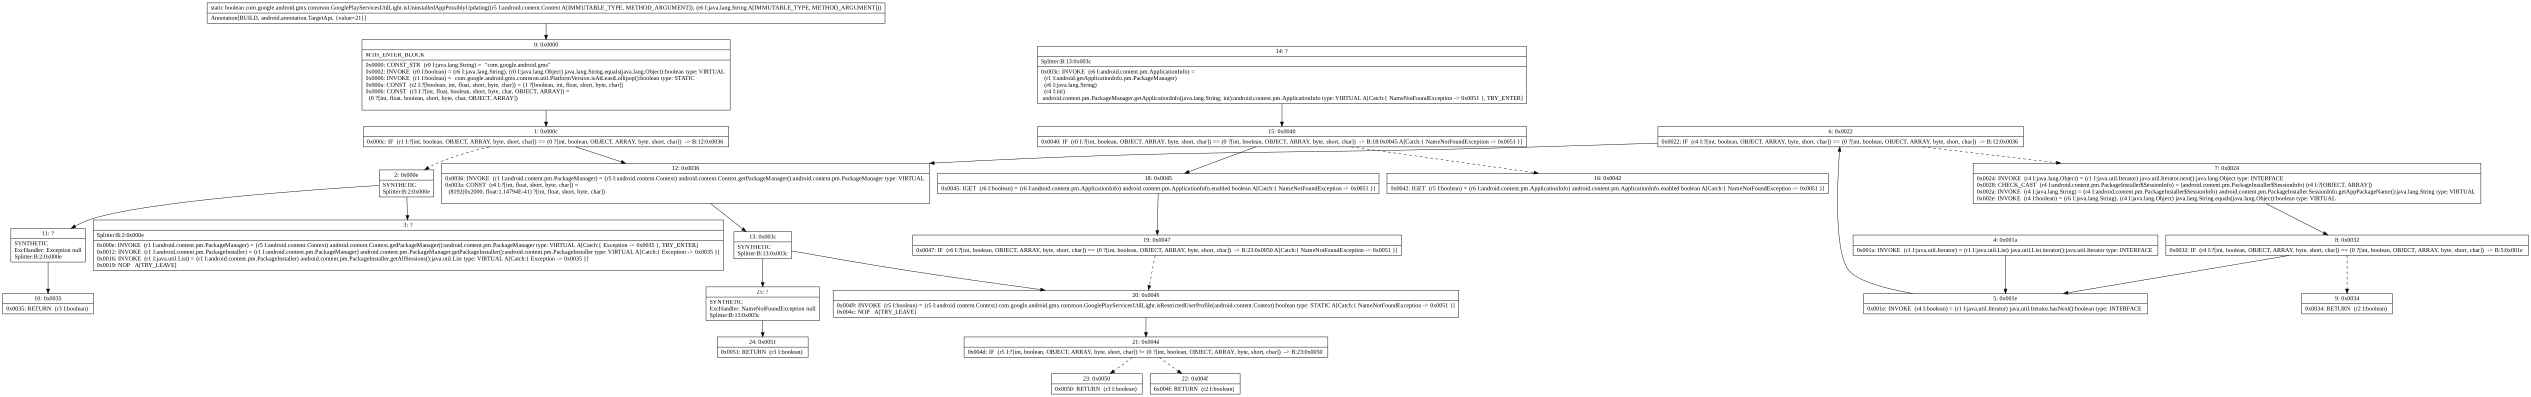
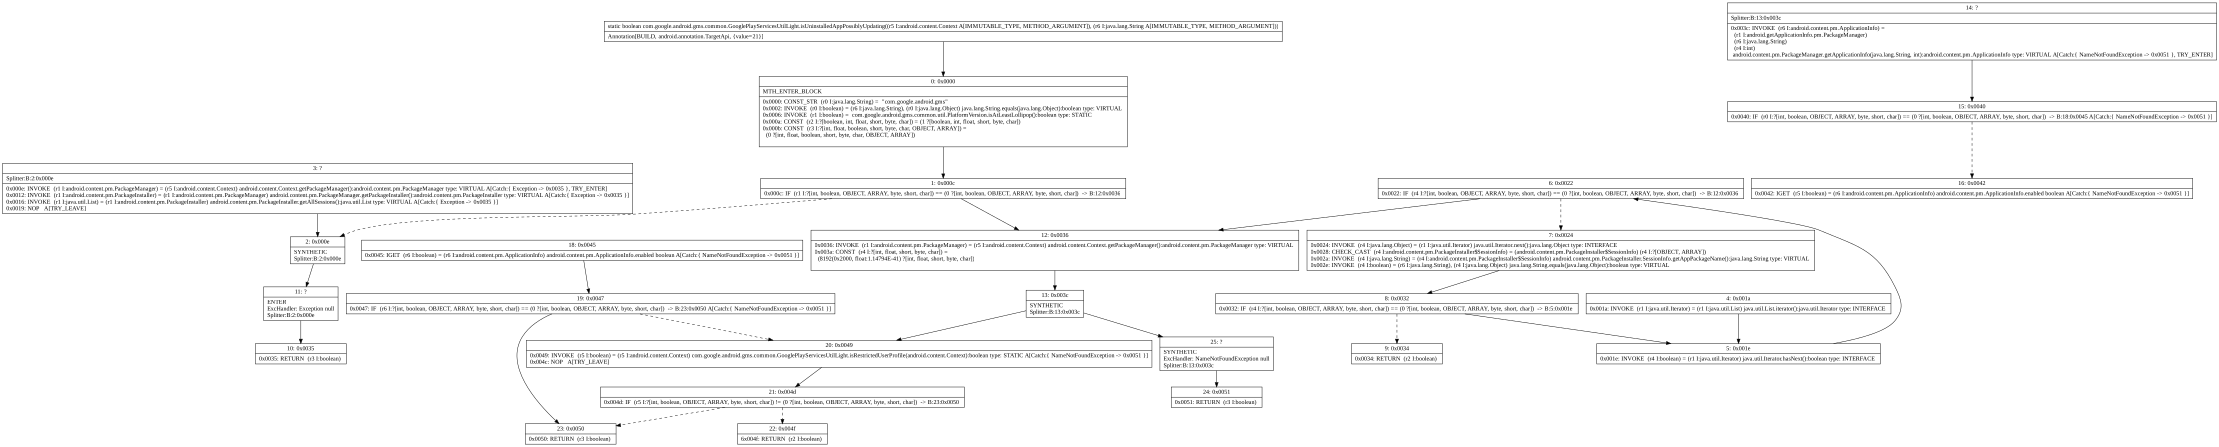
(1222, 159) -> none
(407, 206) -> (318, 223)
(31, 243) -> (277, 302)
none -> (518, 365)
